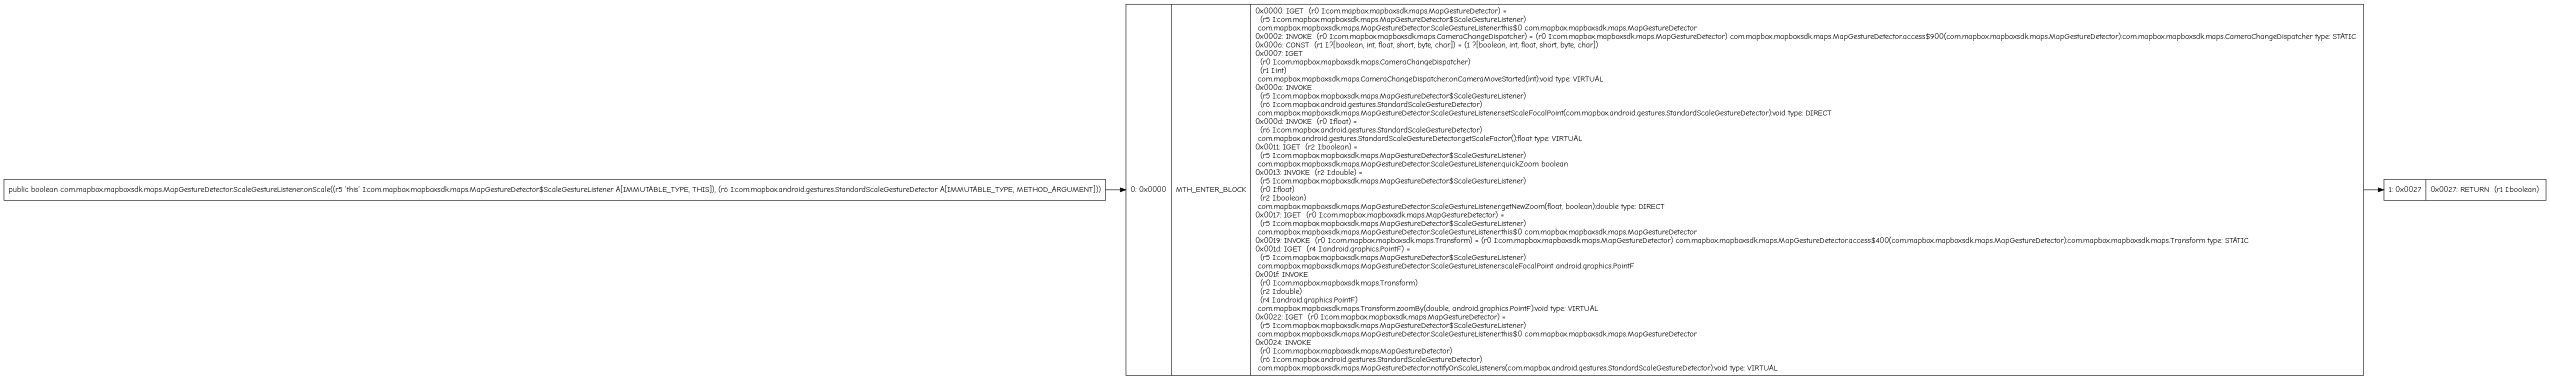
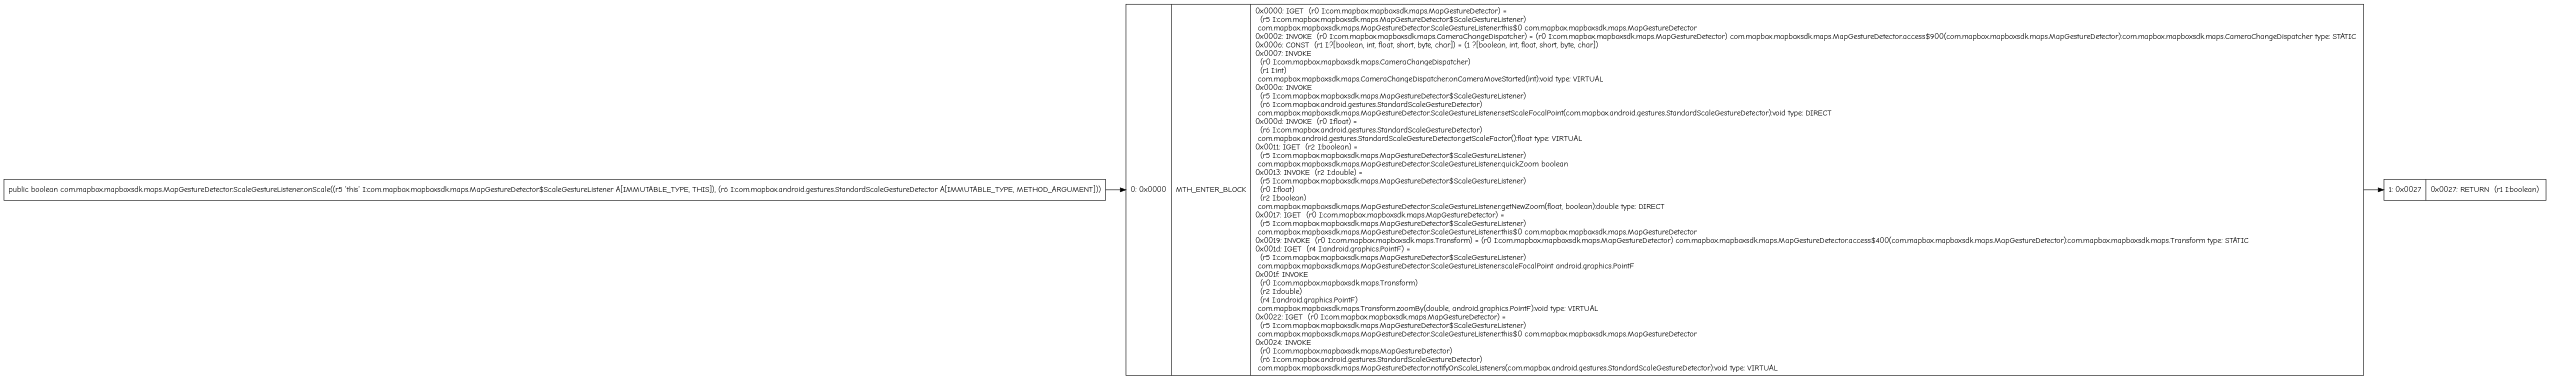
(1282, 54) -> (1286, 54)
